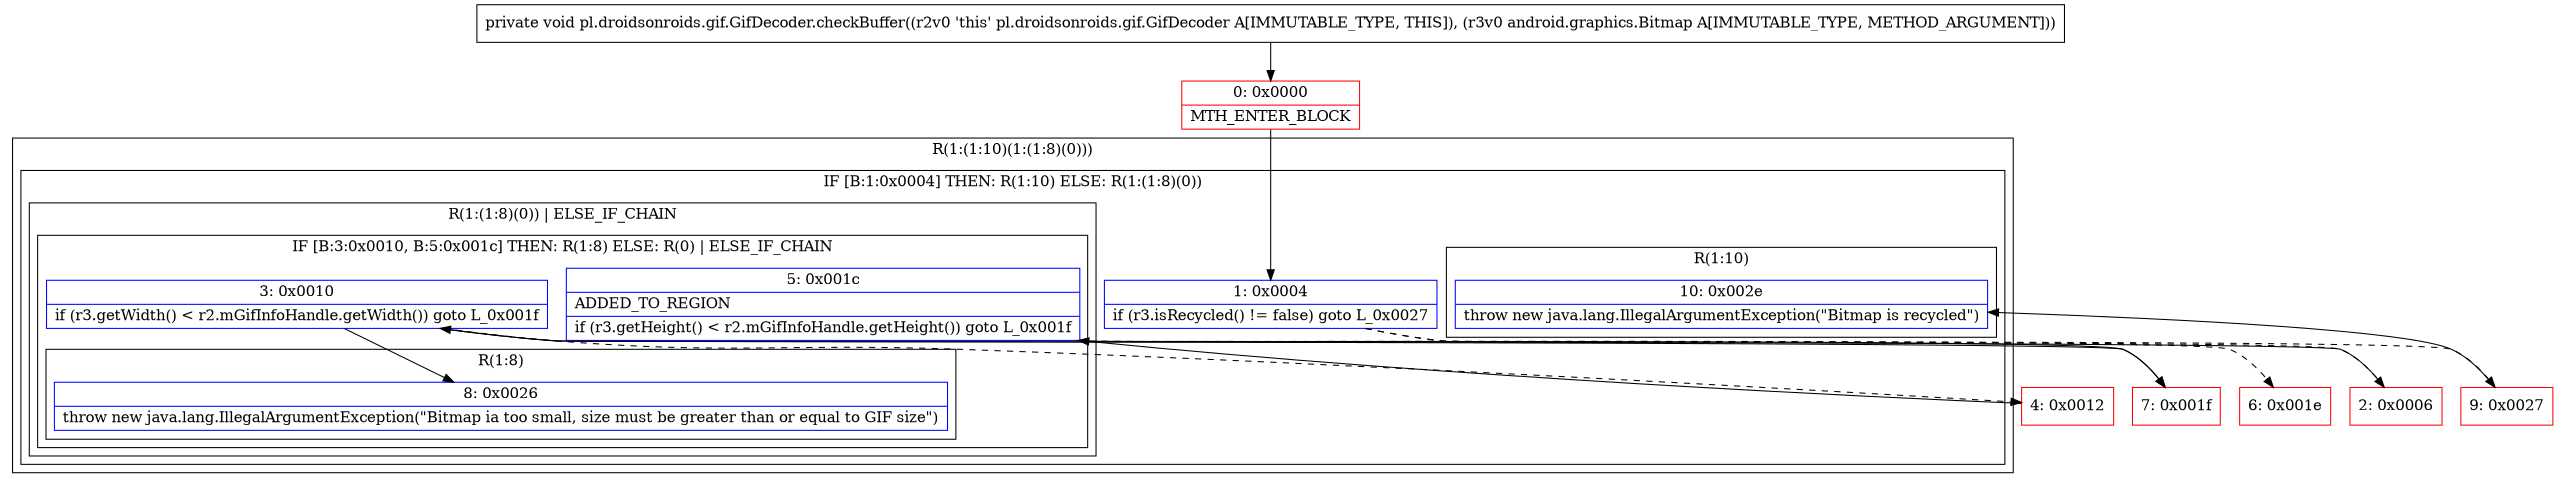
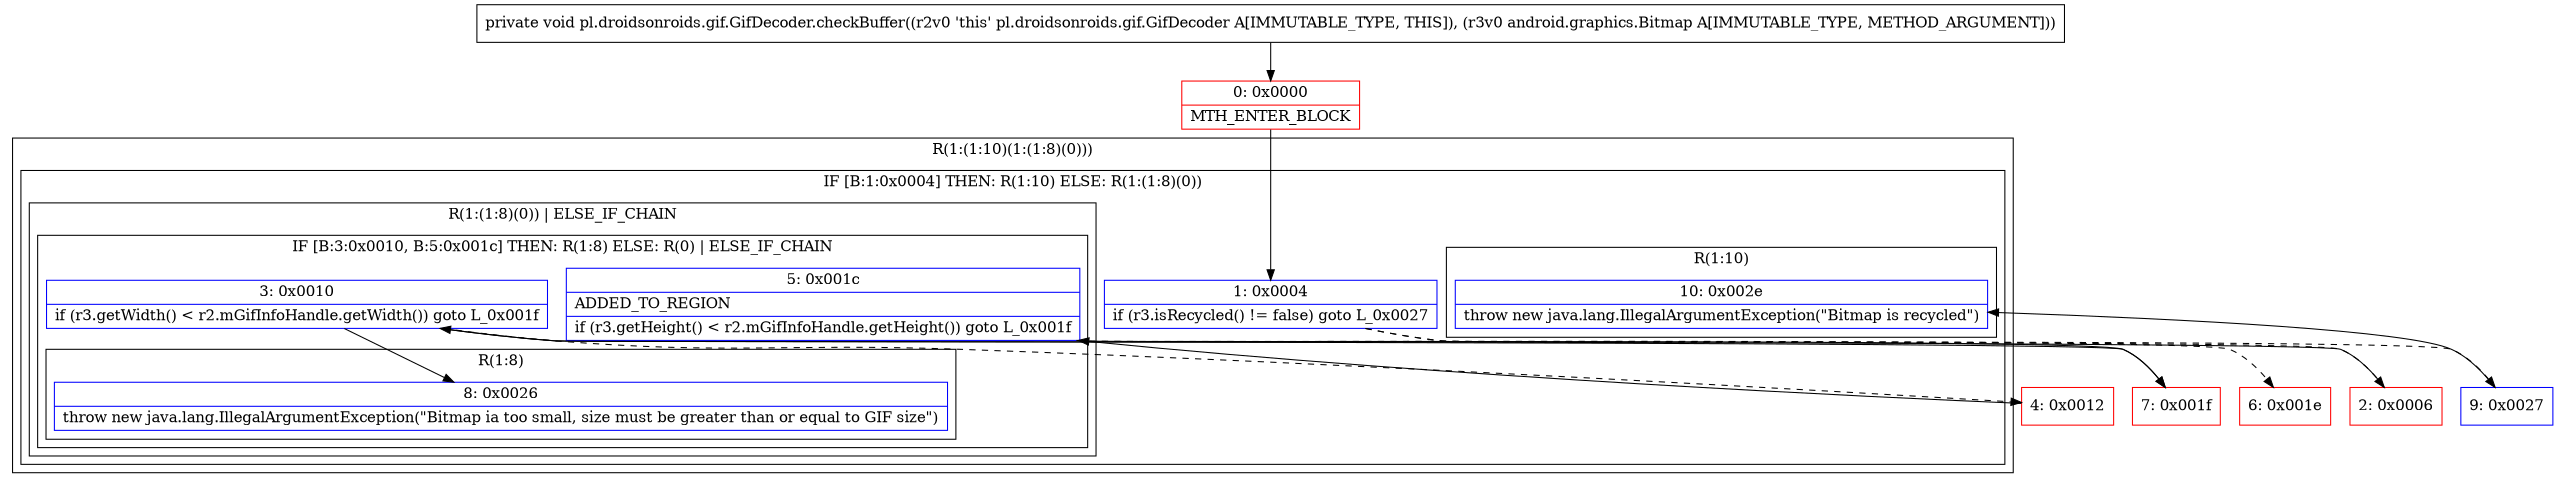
(2507, 406) -> (2507, 406)
